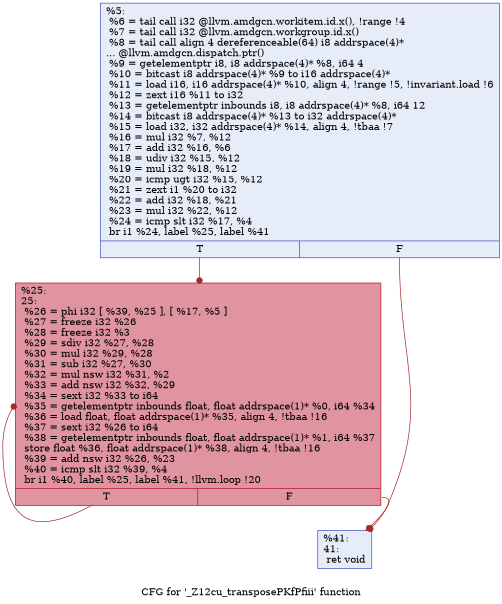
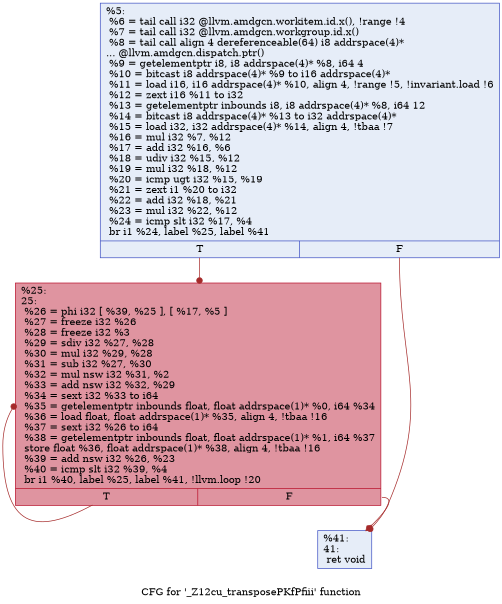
(184, 180) -> (184, 180)
